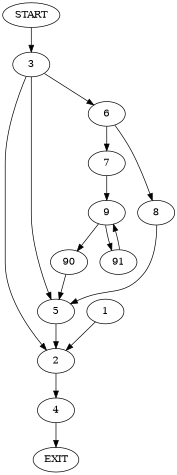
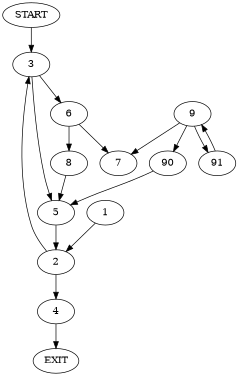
(107, 185) -> (158, 137)
(5, 214) -> (22, 170)
